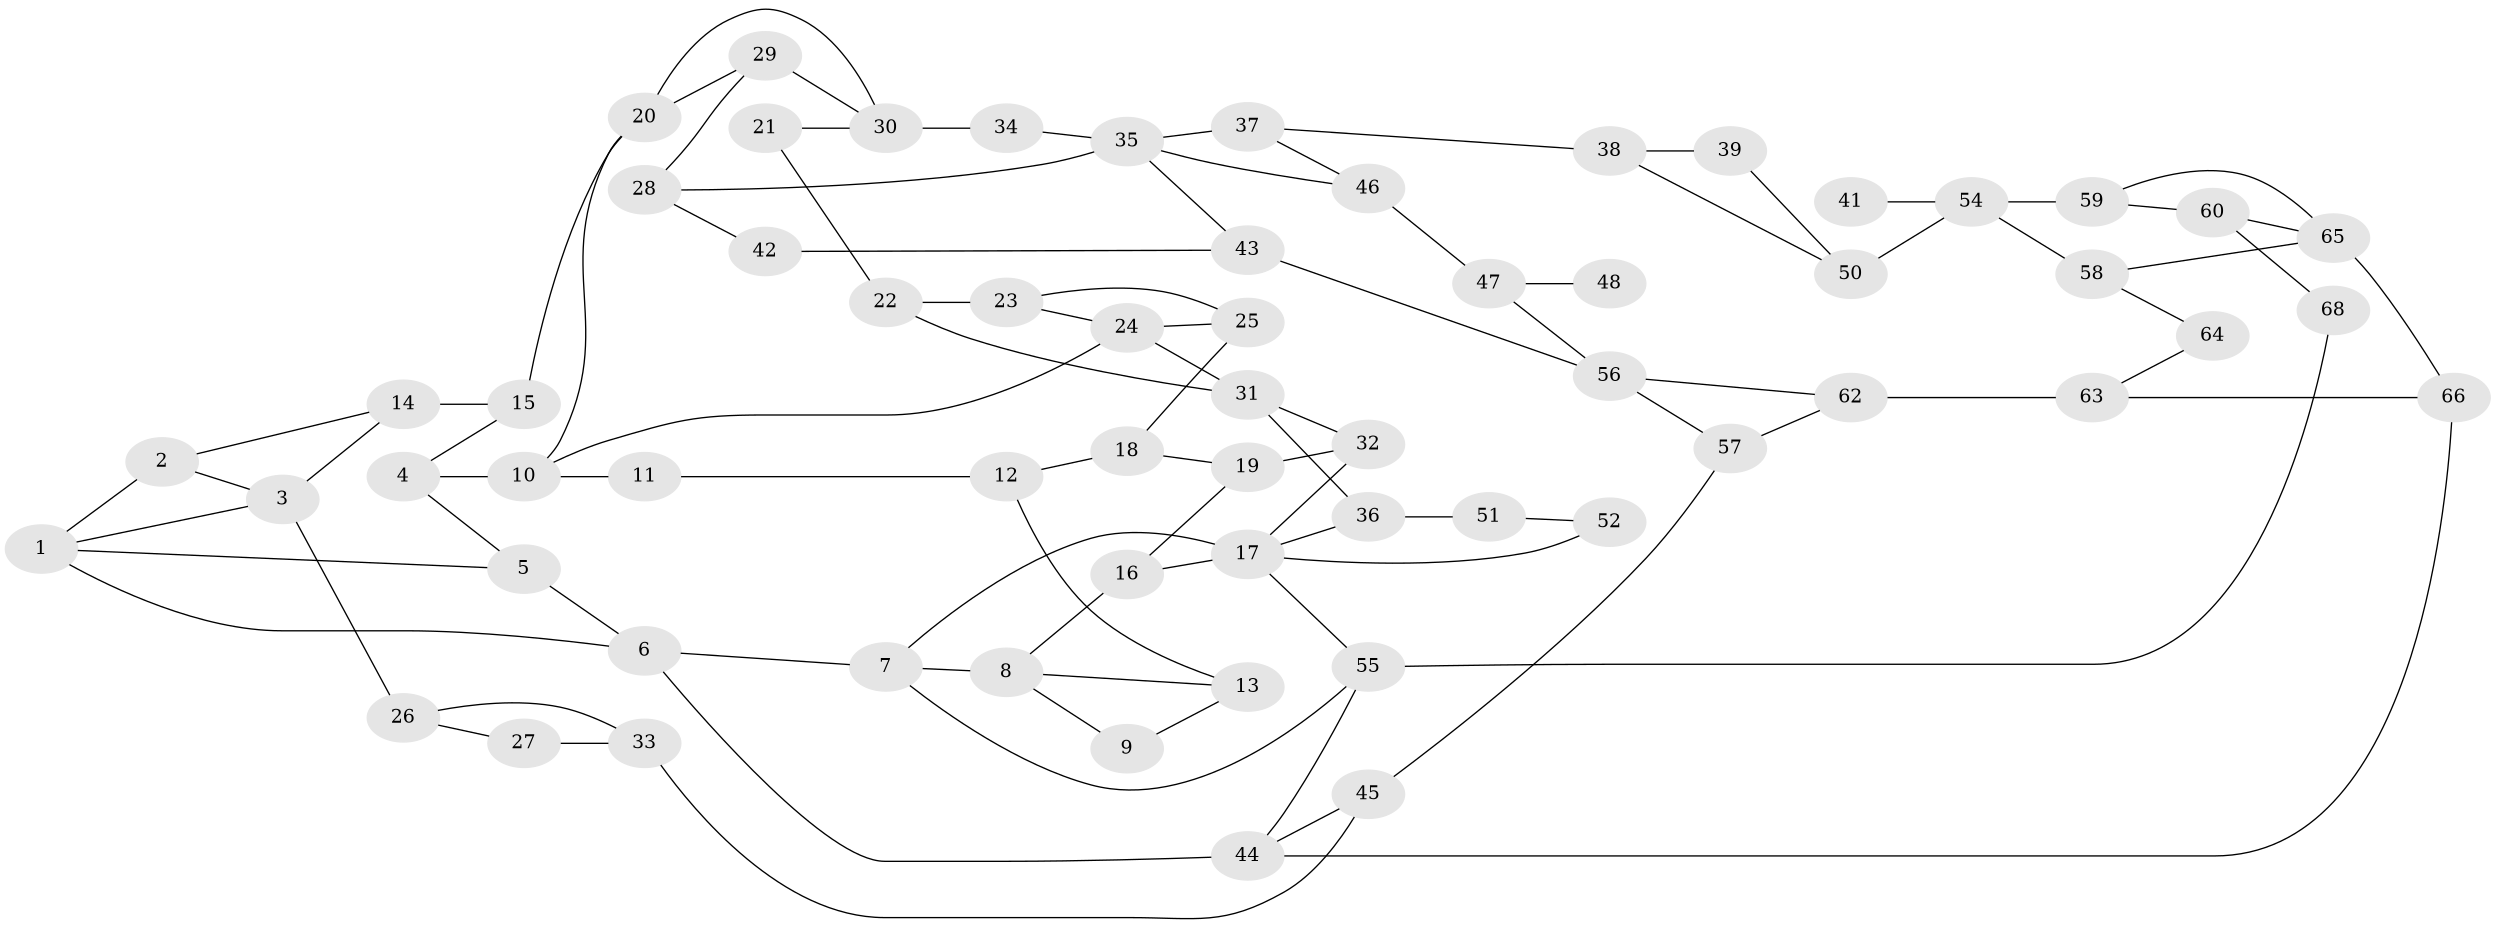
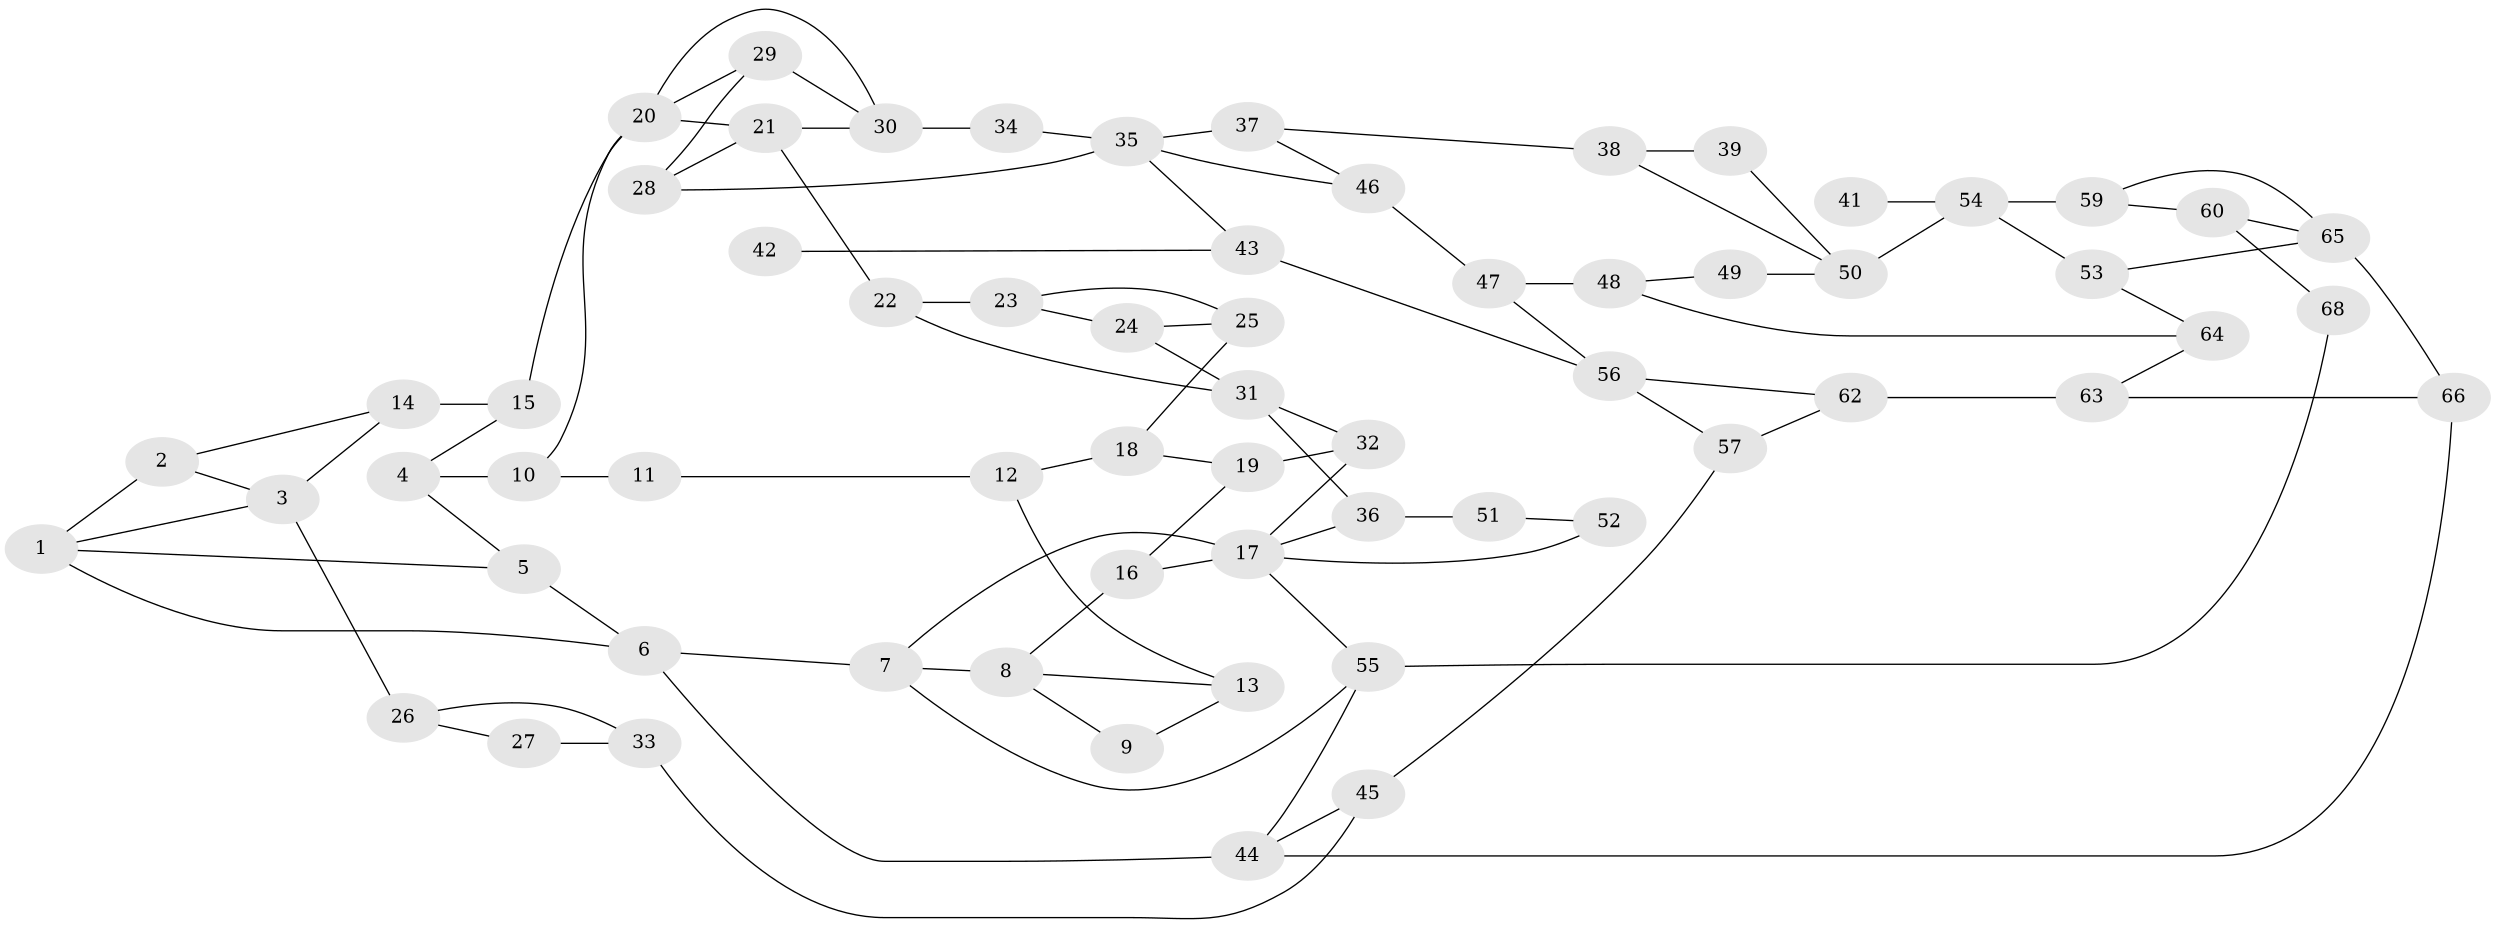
none -> (695, 122)
(705, 221) -> (705, 159)
none -> (1730, 274)
(2092, 274) -> (2092, 274)
none -> (1907, 336)
(830, 415) -> none
